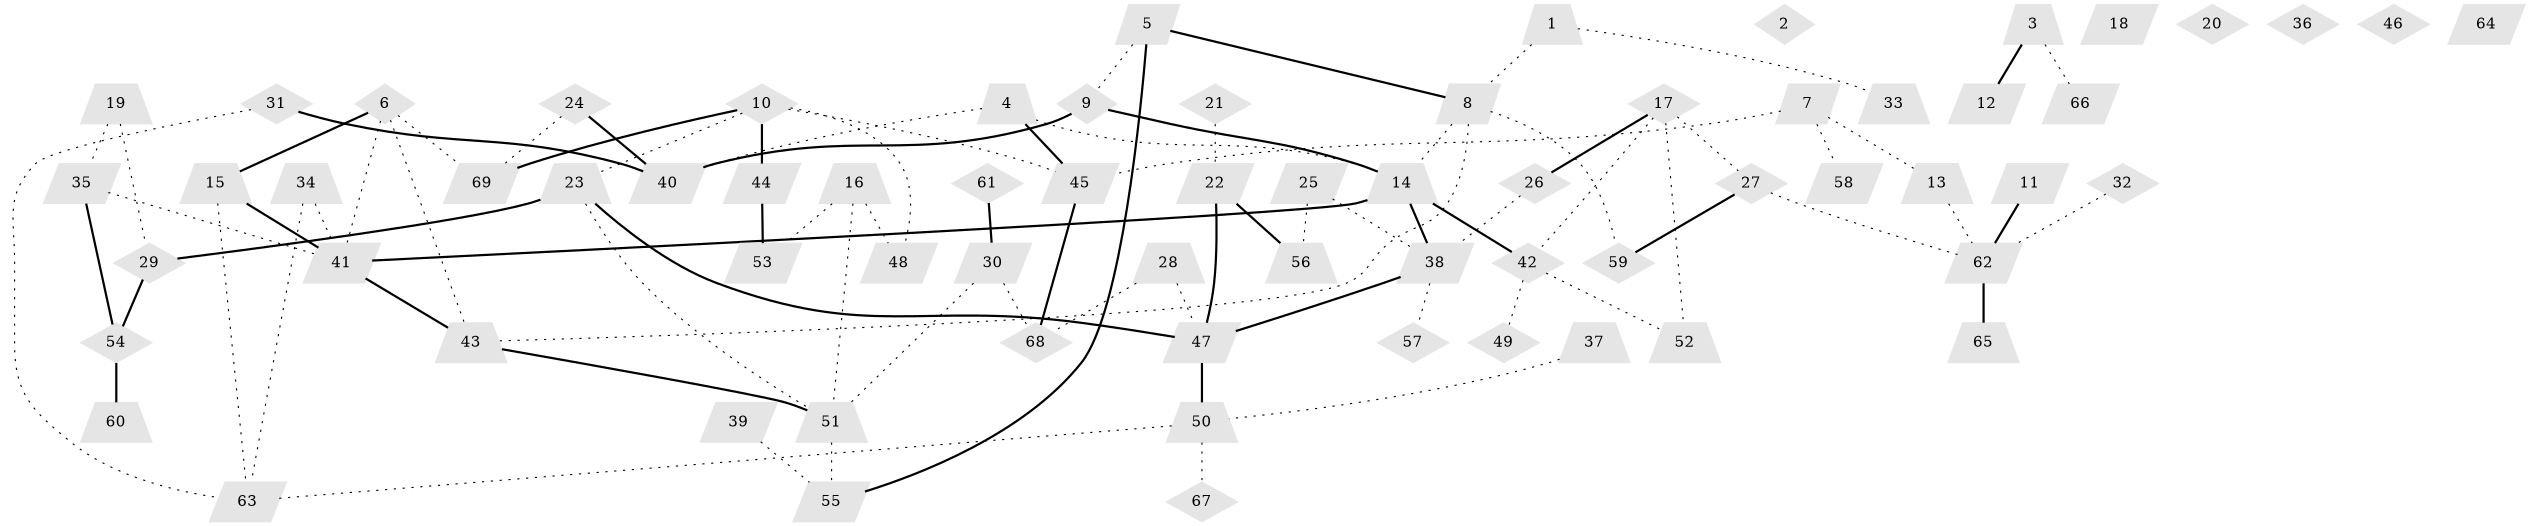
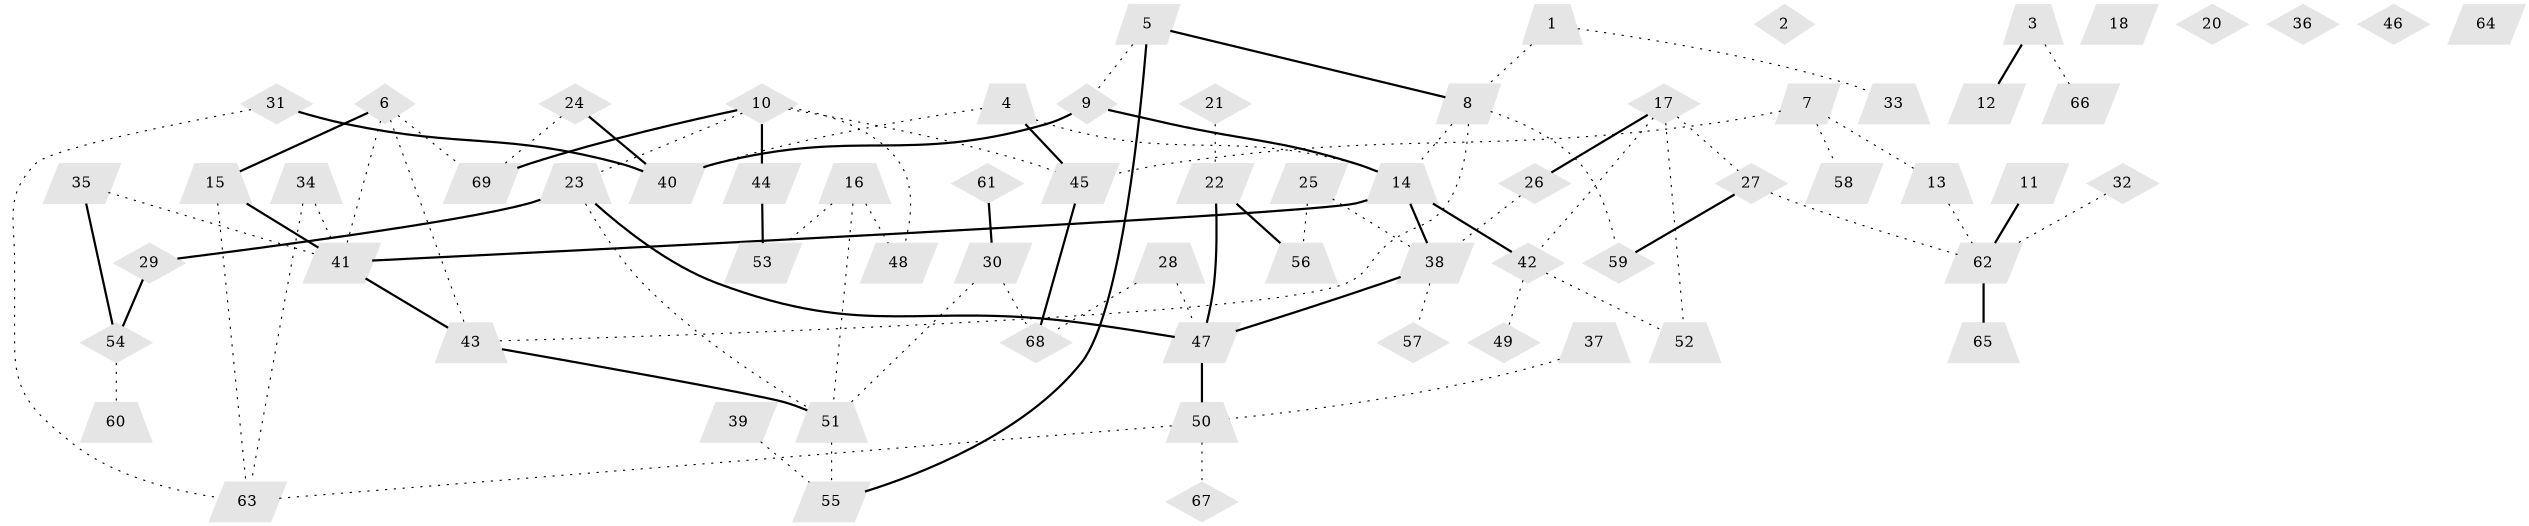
(116, 104) -> none
(116, 383) -> (116, 383)
